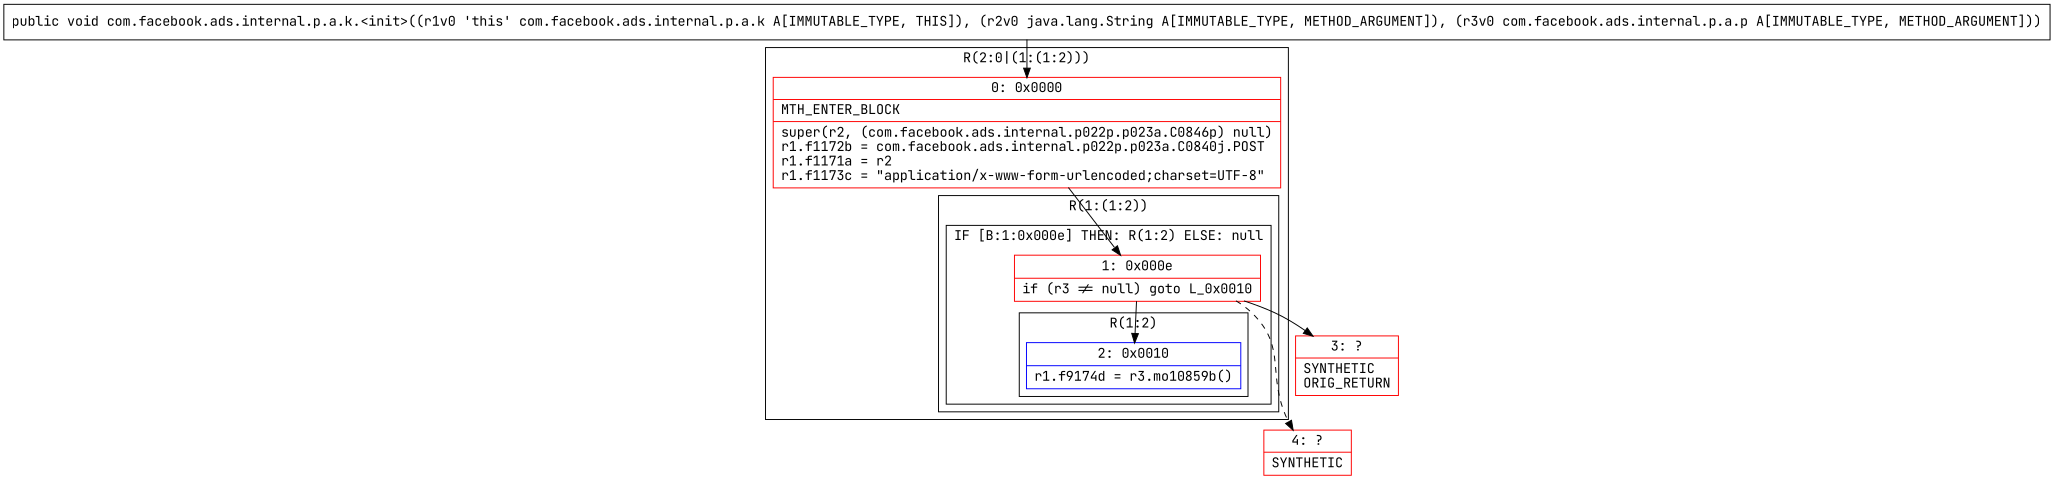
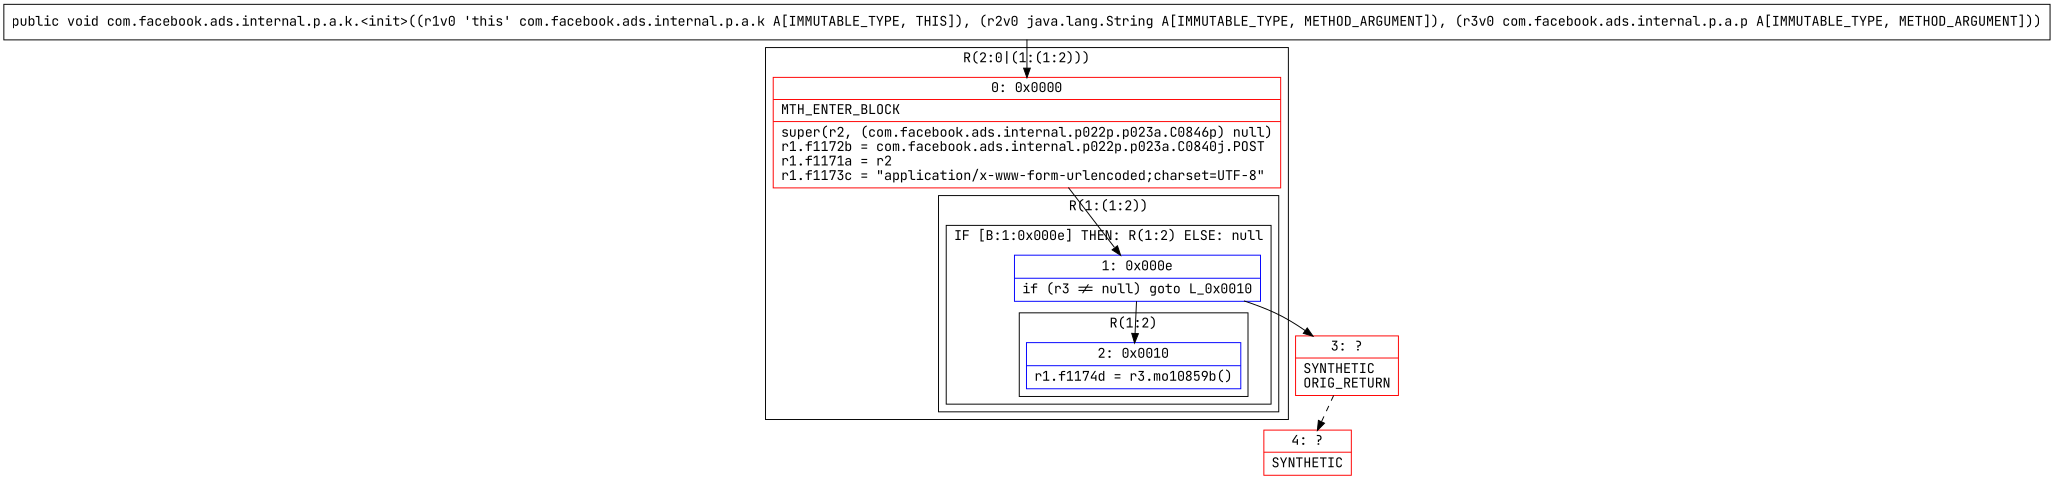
(1137, 278) -> (1137, 278)
(1265, 329) -> (1328, 409)
(1134, 377) -> (1134, 377)
